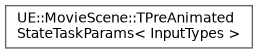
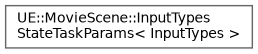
(129, 27) -> (129, 27)
